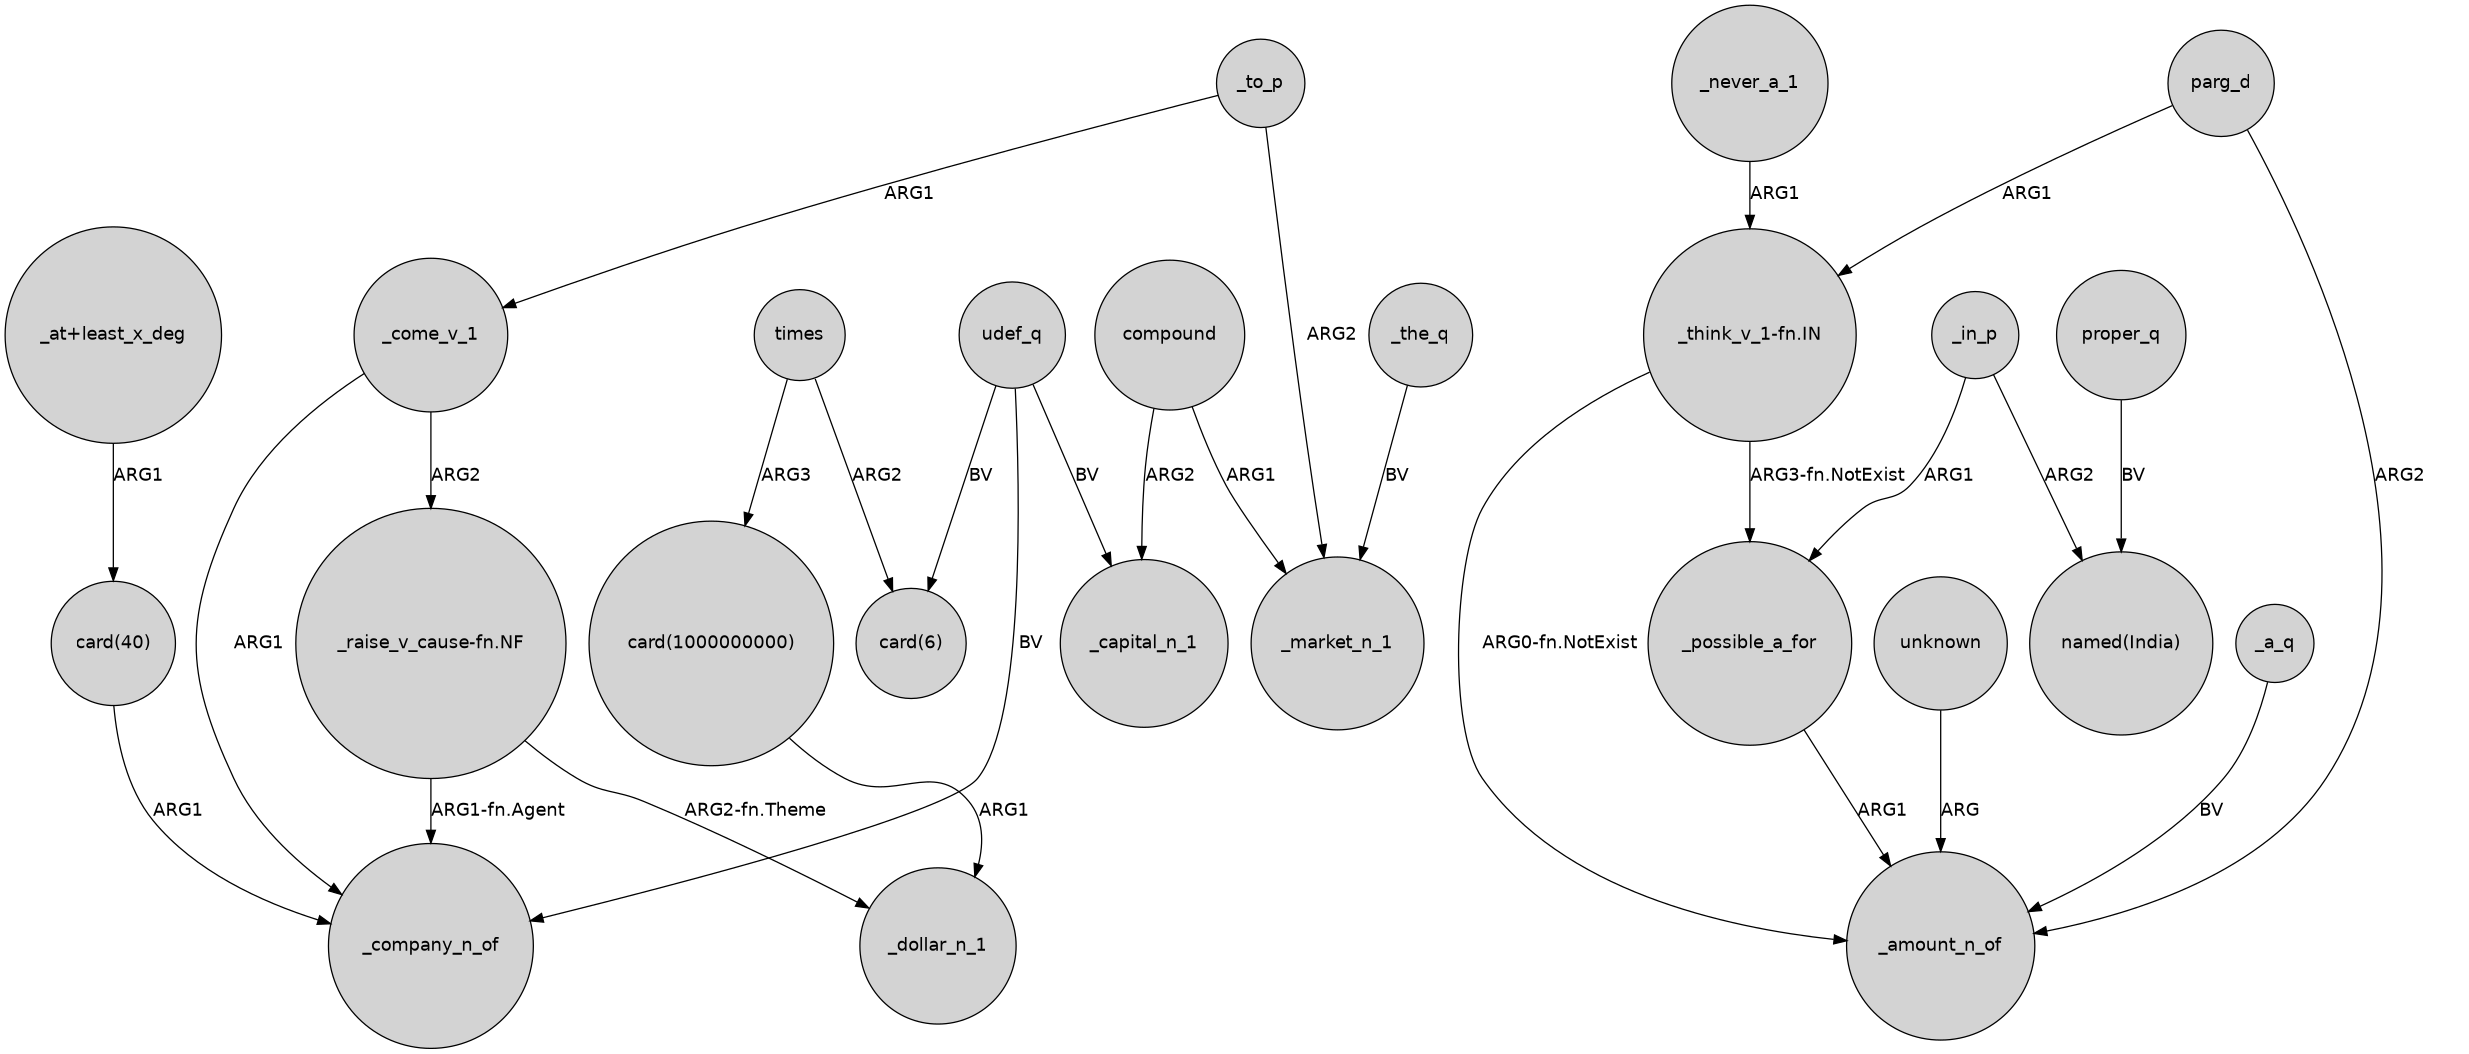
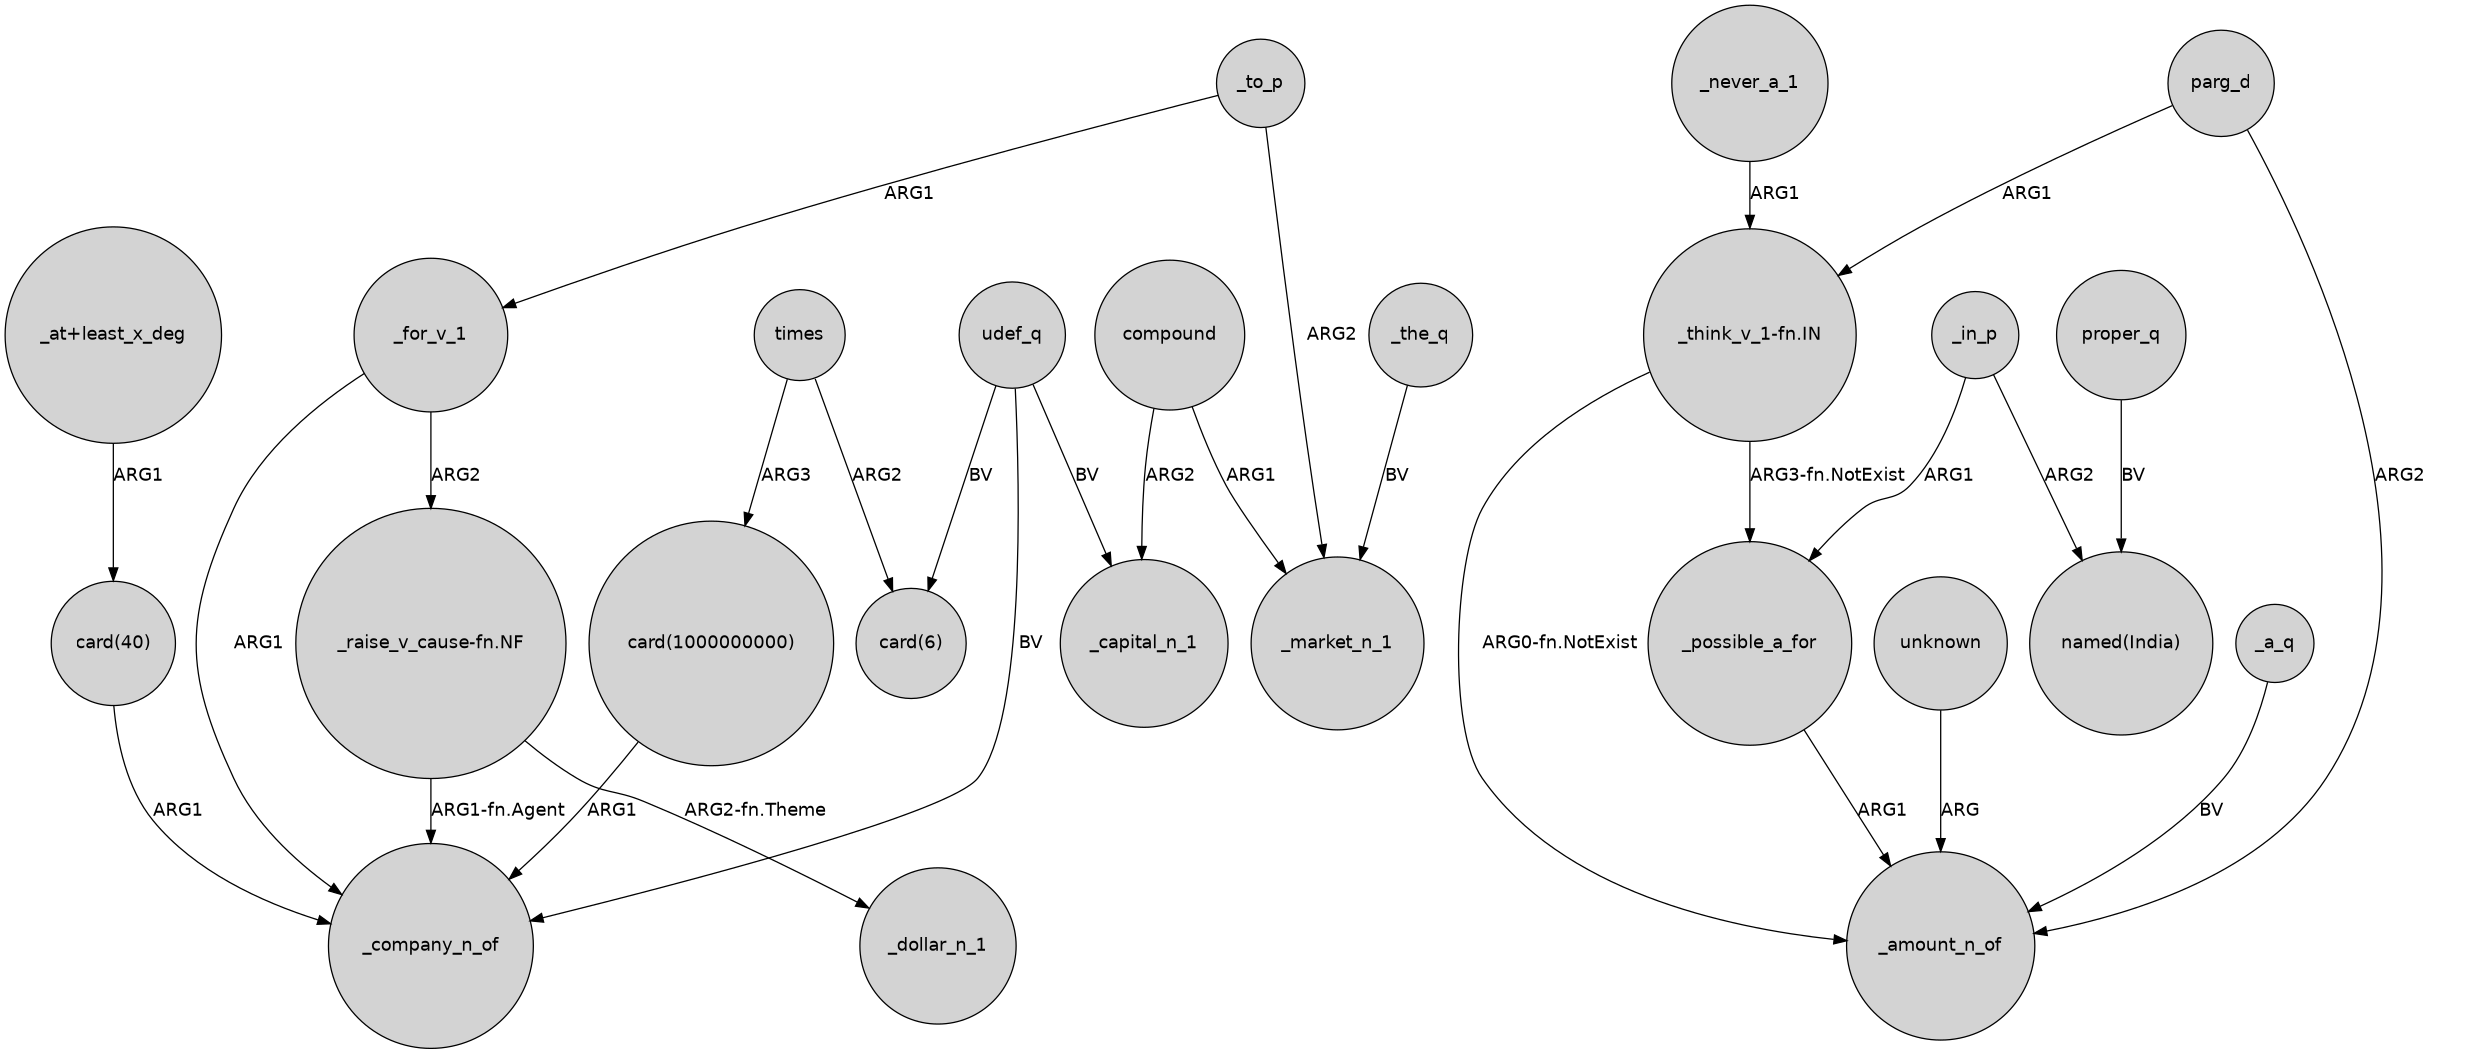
(431, 335) -> (431, 335)
(908, 784) -> (581, 809)
